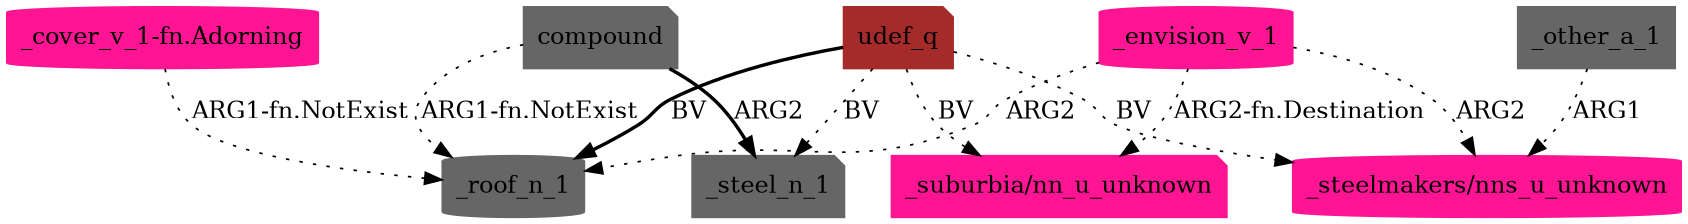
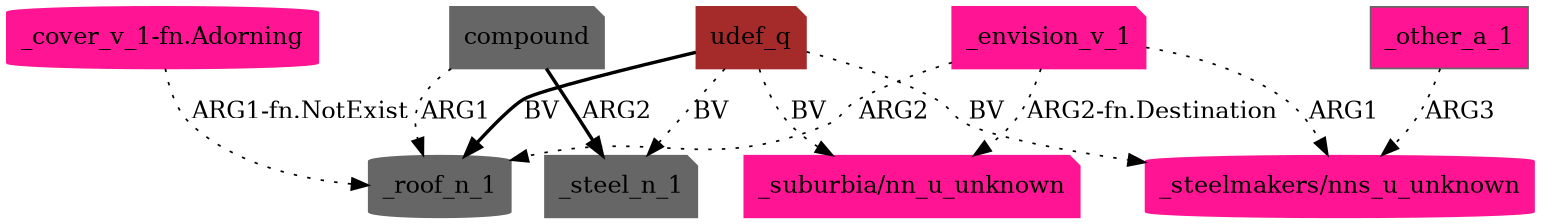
(1196, 38) -> (1049, 38)
(1596, 38) -> (1449, 38)
(530, 112) -> (456, 112)
(1491, 112) -> (1344, 112)
(1608, 112) -> (1460, 112)
